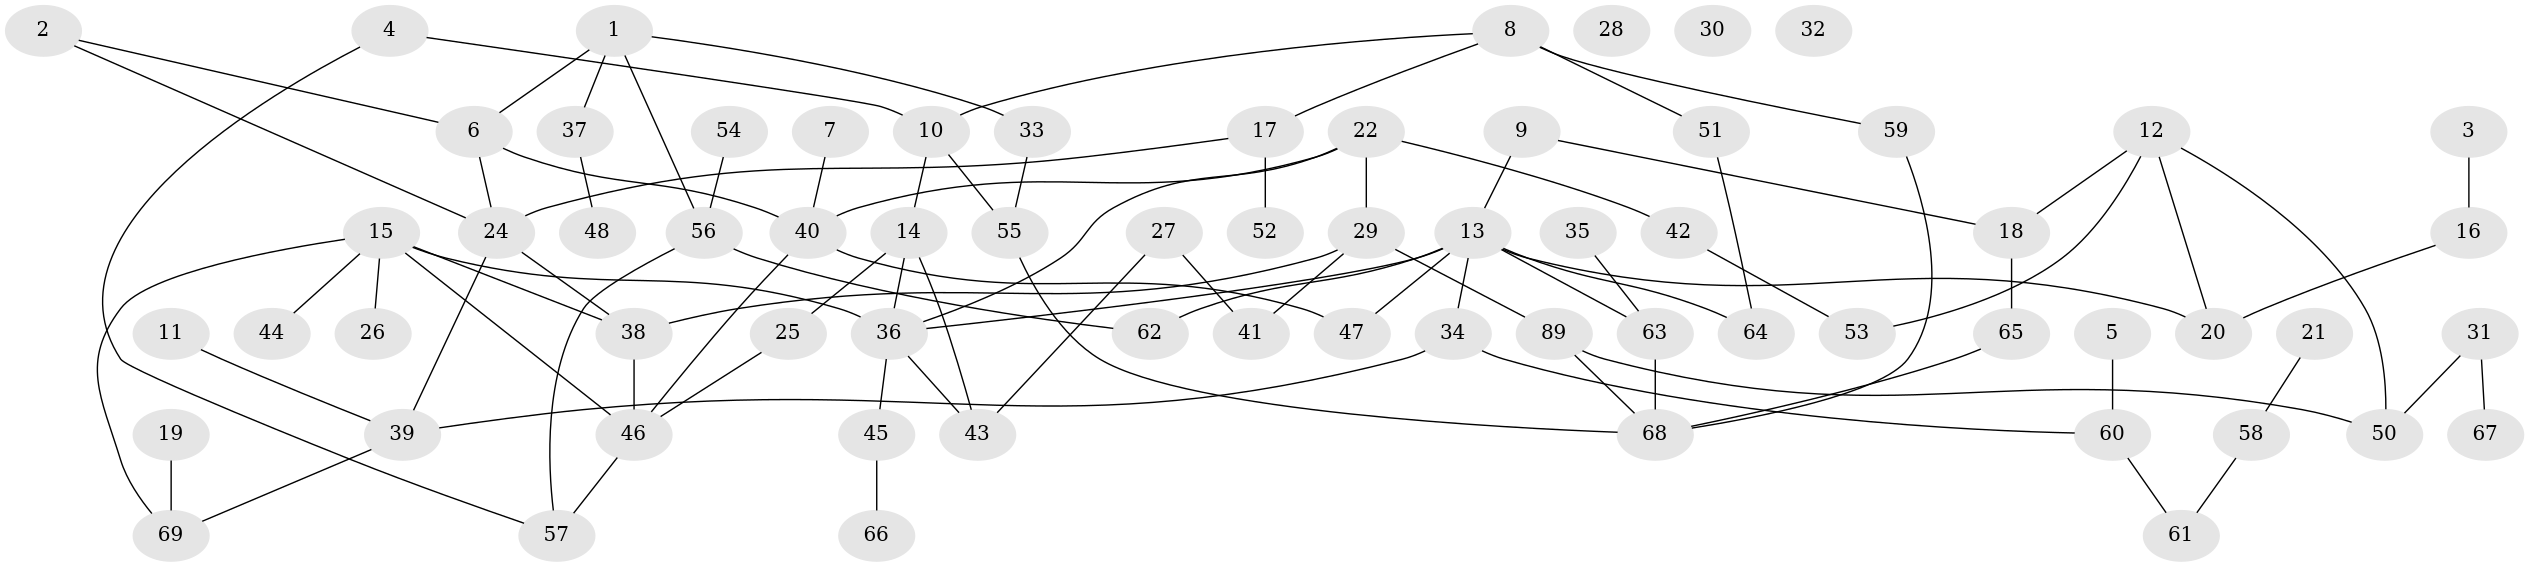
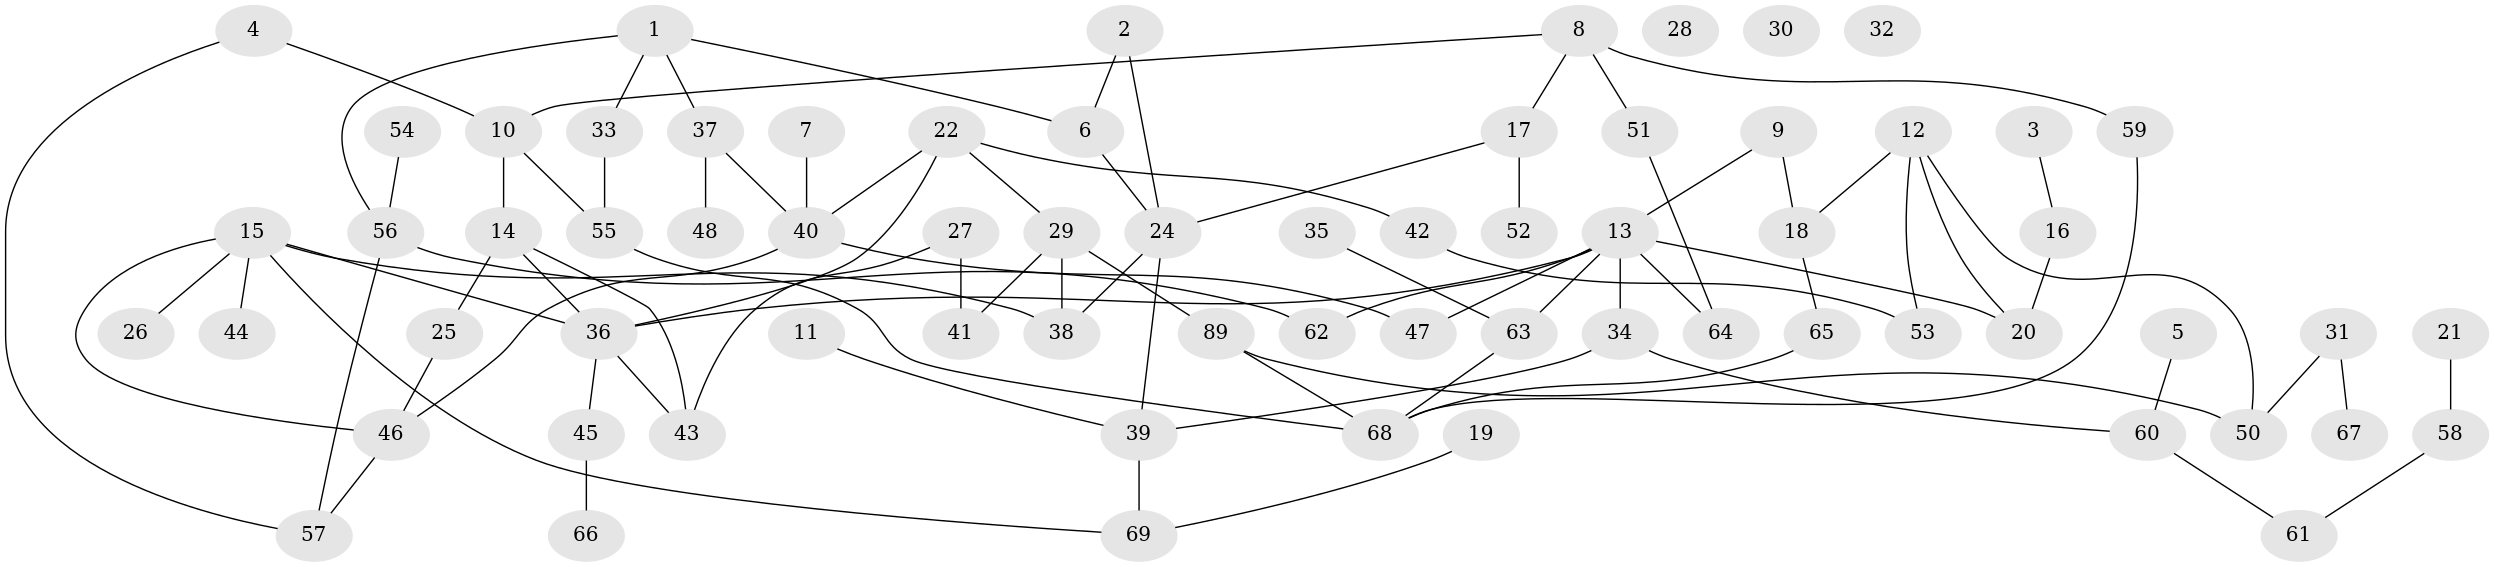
(620, 180) -> (756, 182)
(634, 385) -> none
